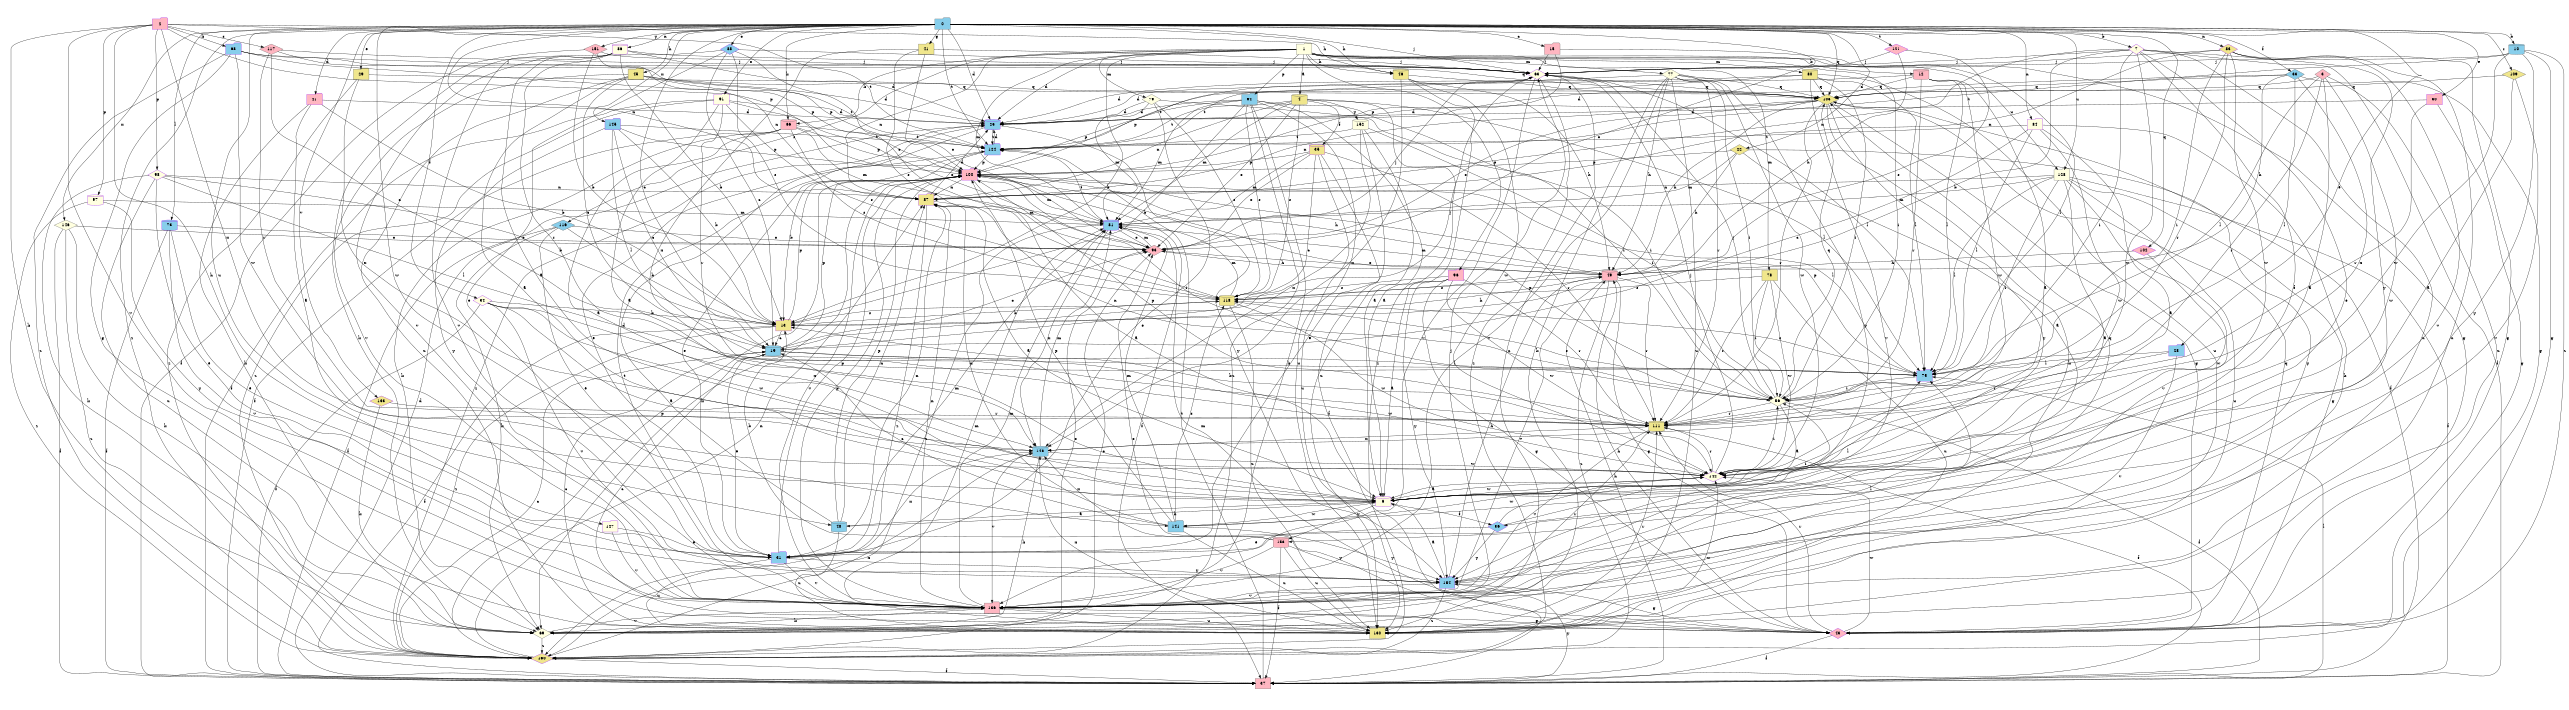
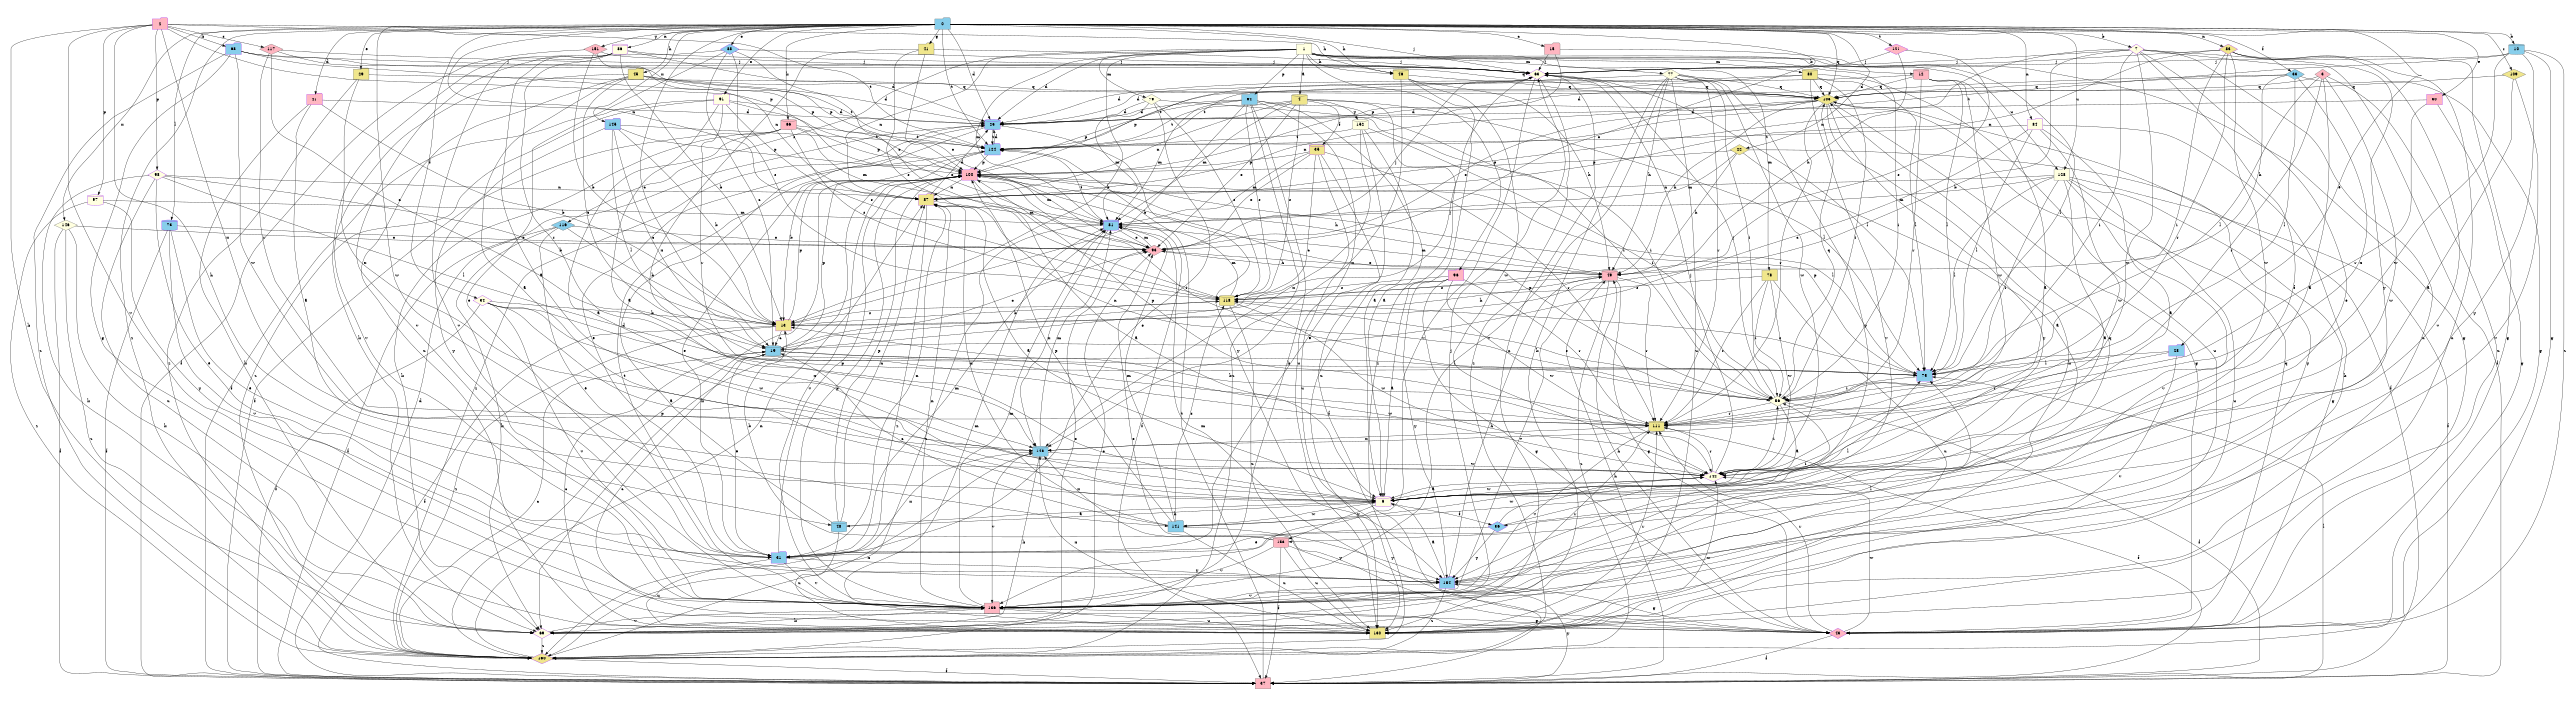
(1034, 55) -> none
(2144, 250) -> none
(381, 401) -> none
(610, 527) -> none
(542, 633) -> (542, 633)
